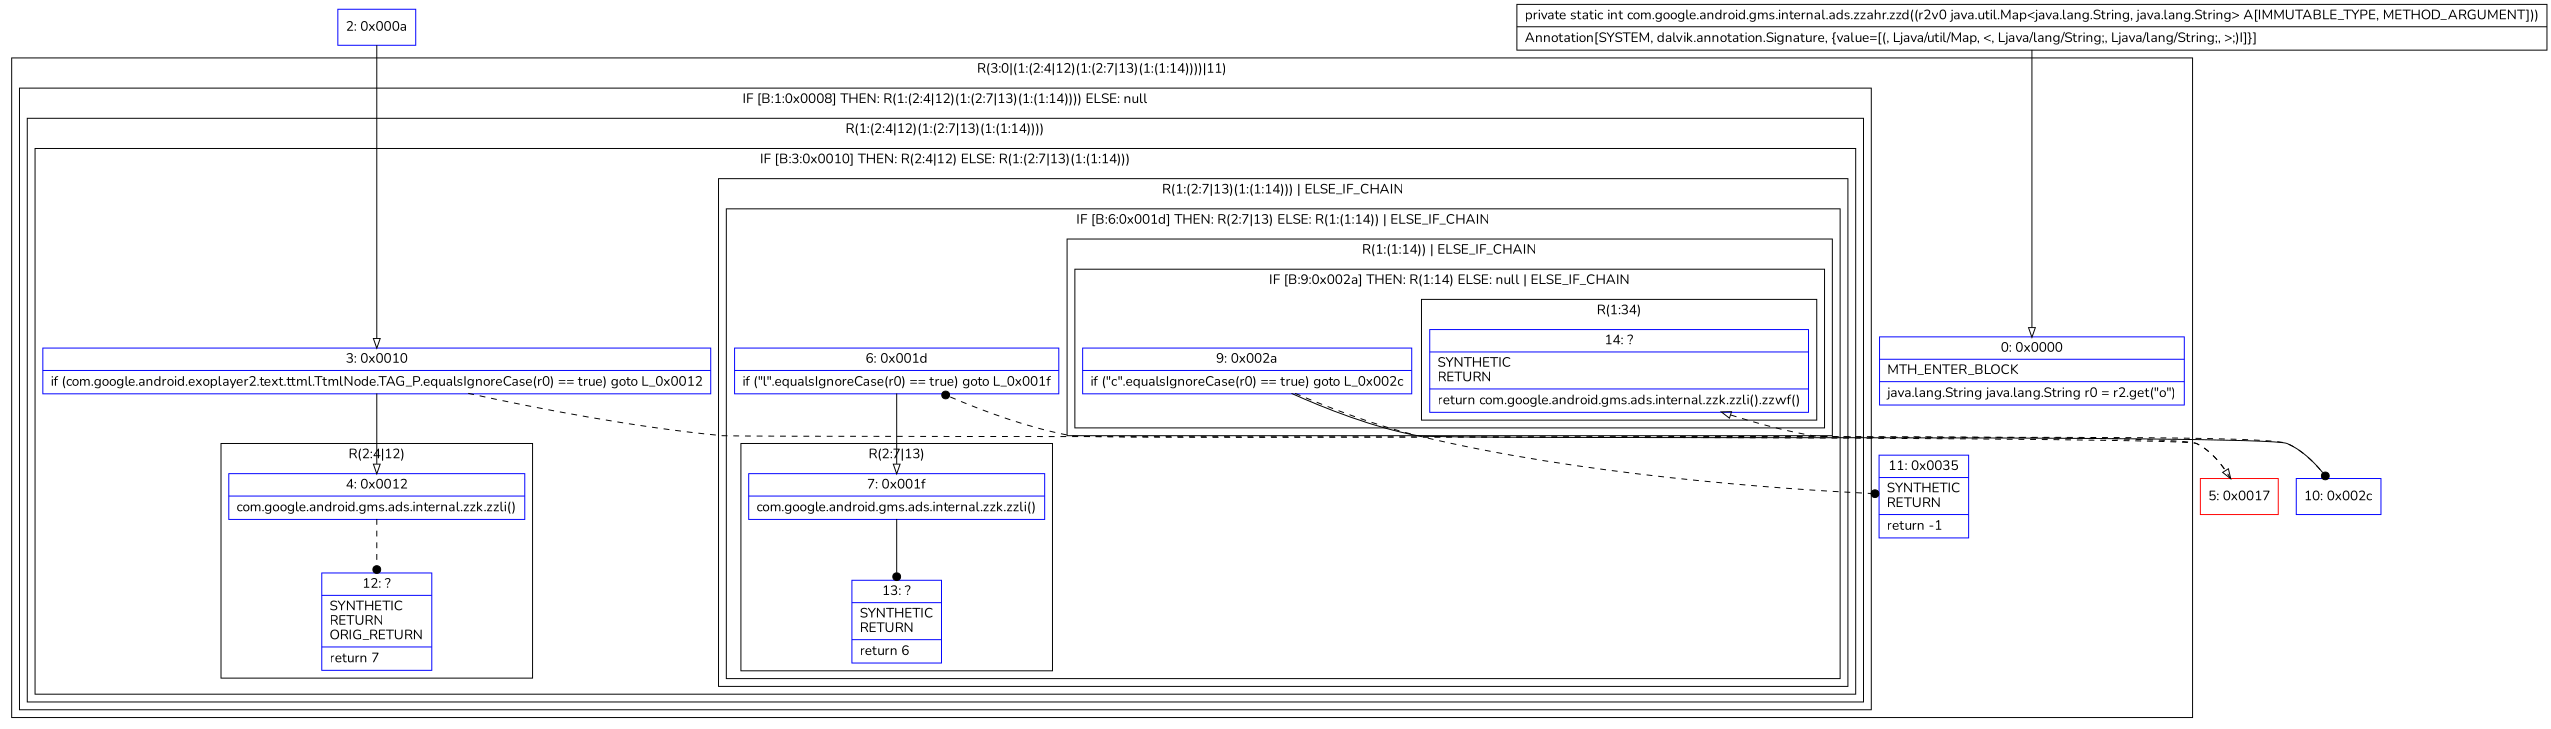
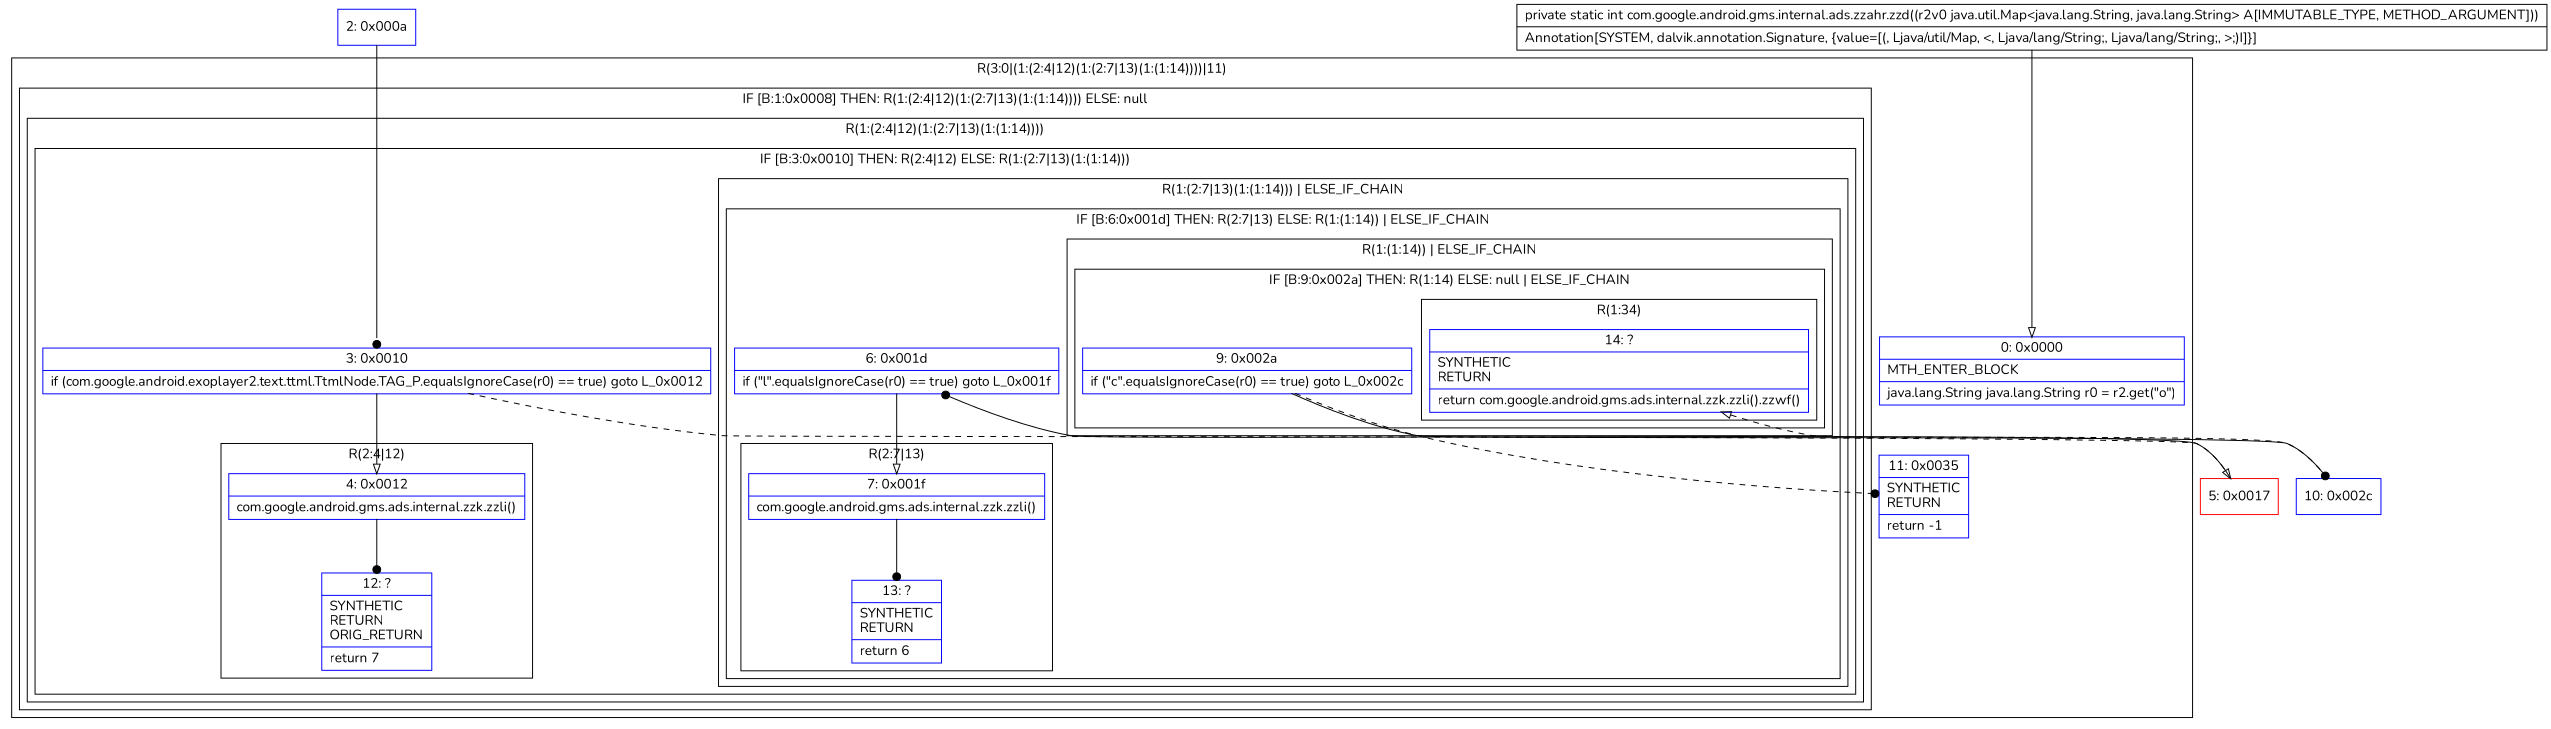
(377, 192) -> (377, 192)
(1595, 437) -> (1595, 437)
(377, 542) -> (377, 542)
